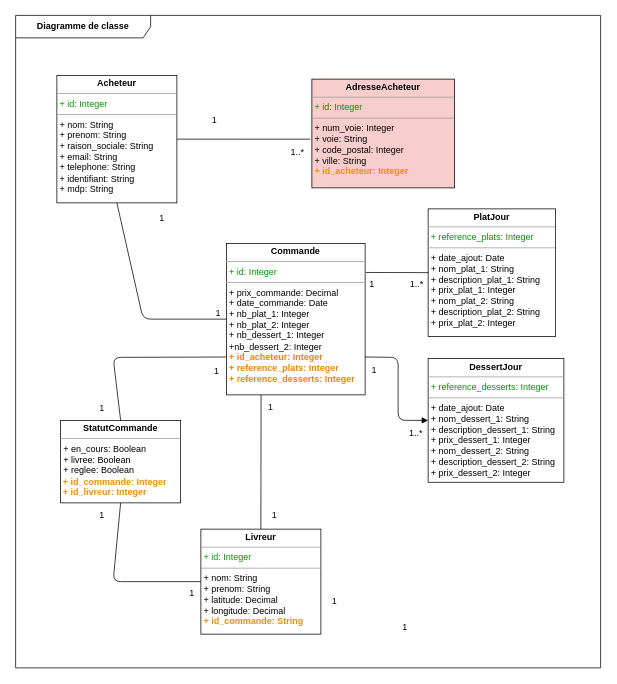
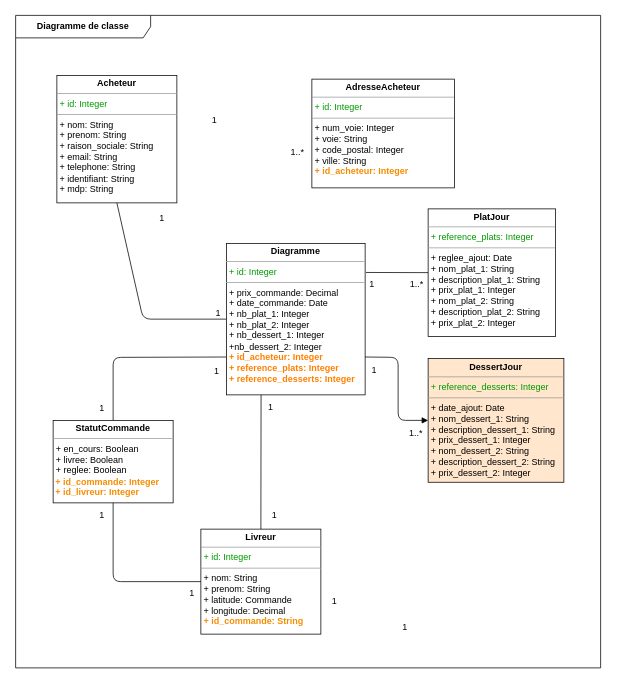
(383, 134) -> (383, 134)
(243, 139) -> none
(490, 257) -> (490, 257)
(296, 303) -> (296, 303)
(496, 420) -> (496, 420)
(120, 462) -> (113, 462)
(248, 567) -> (248, 567)
